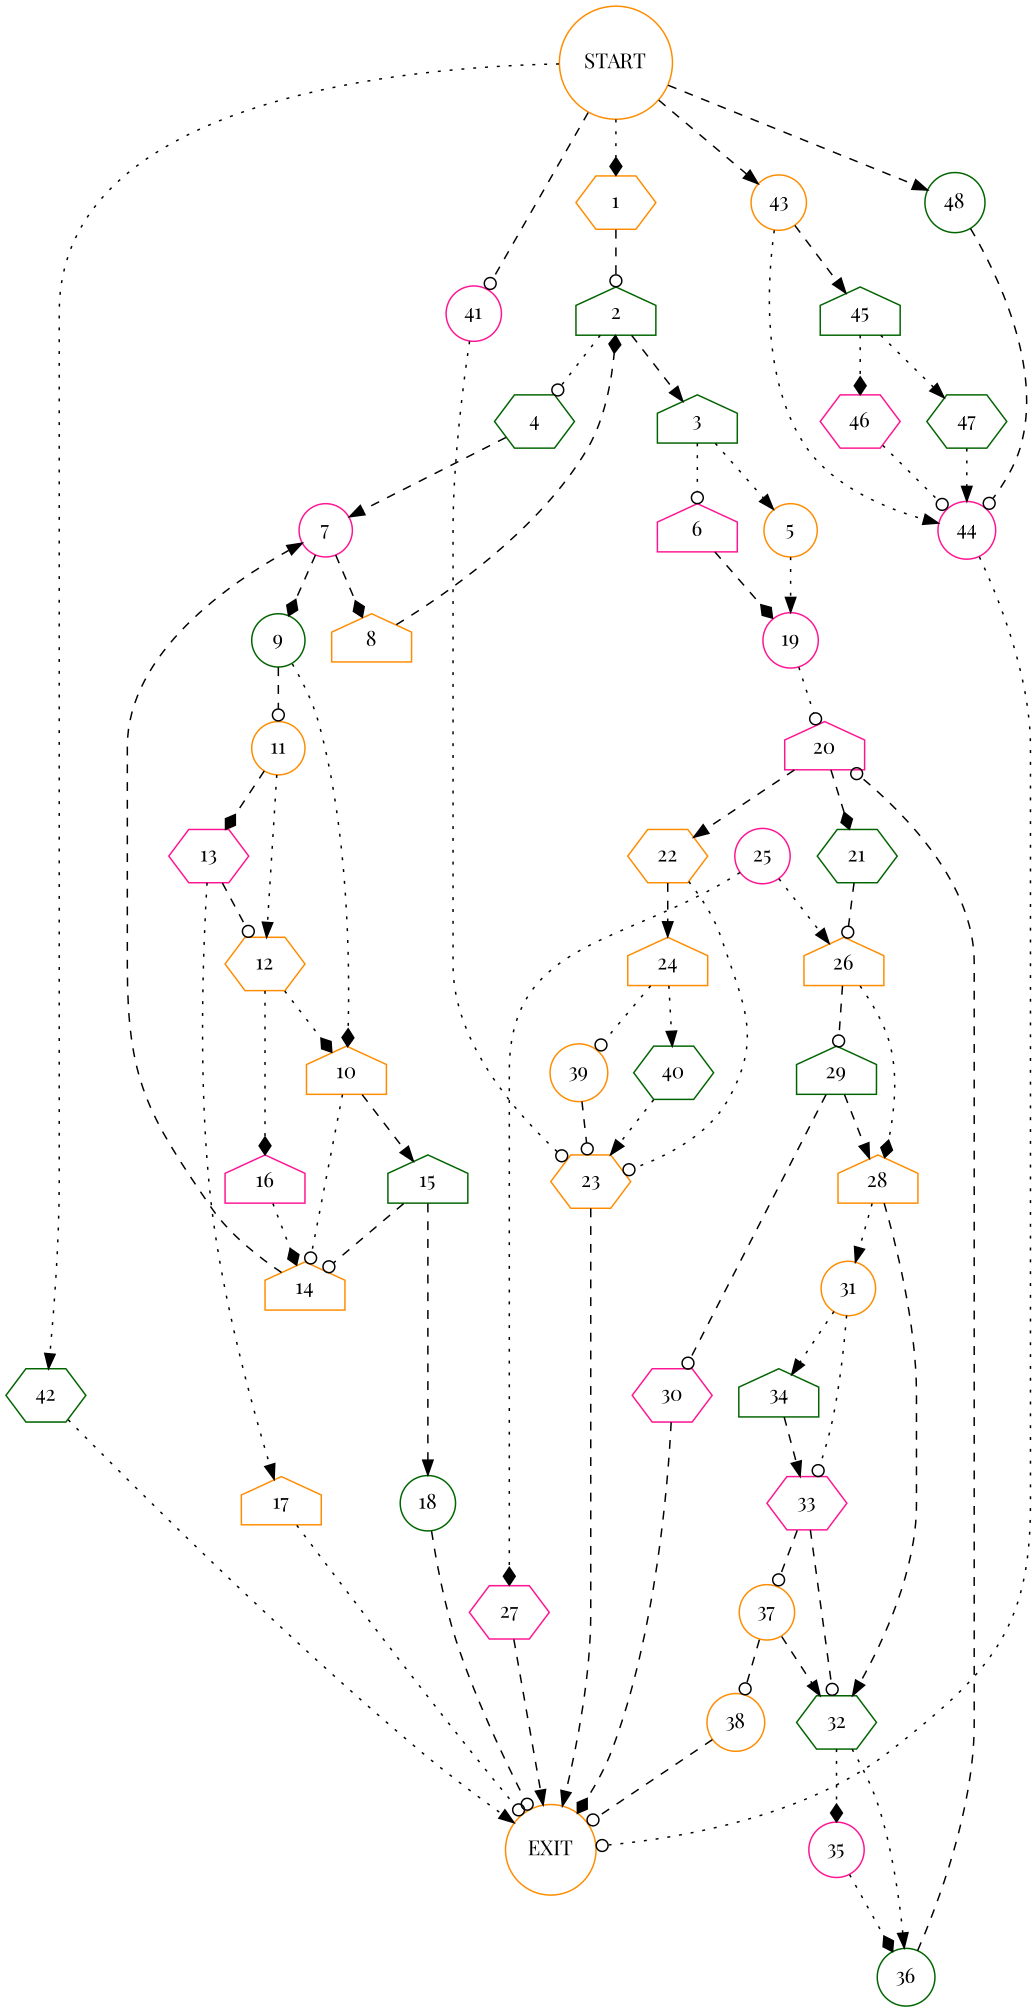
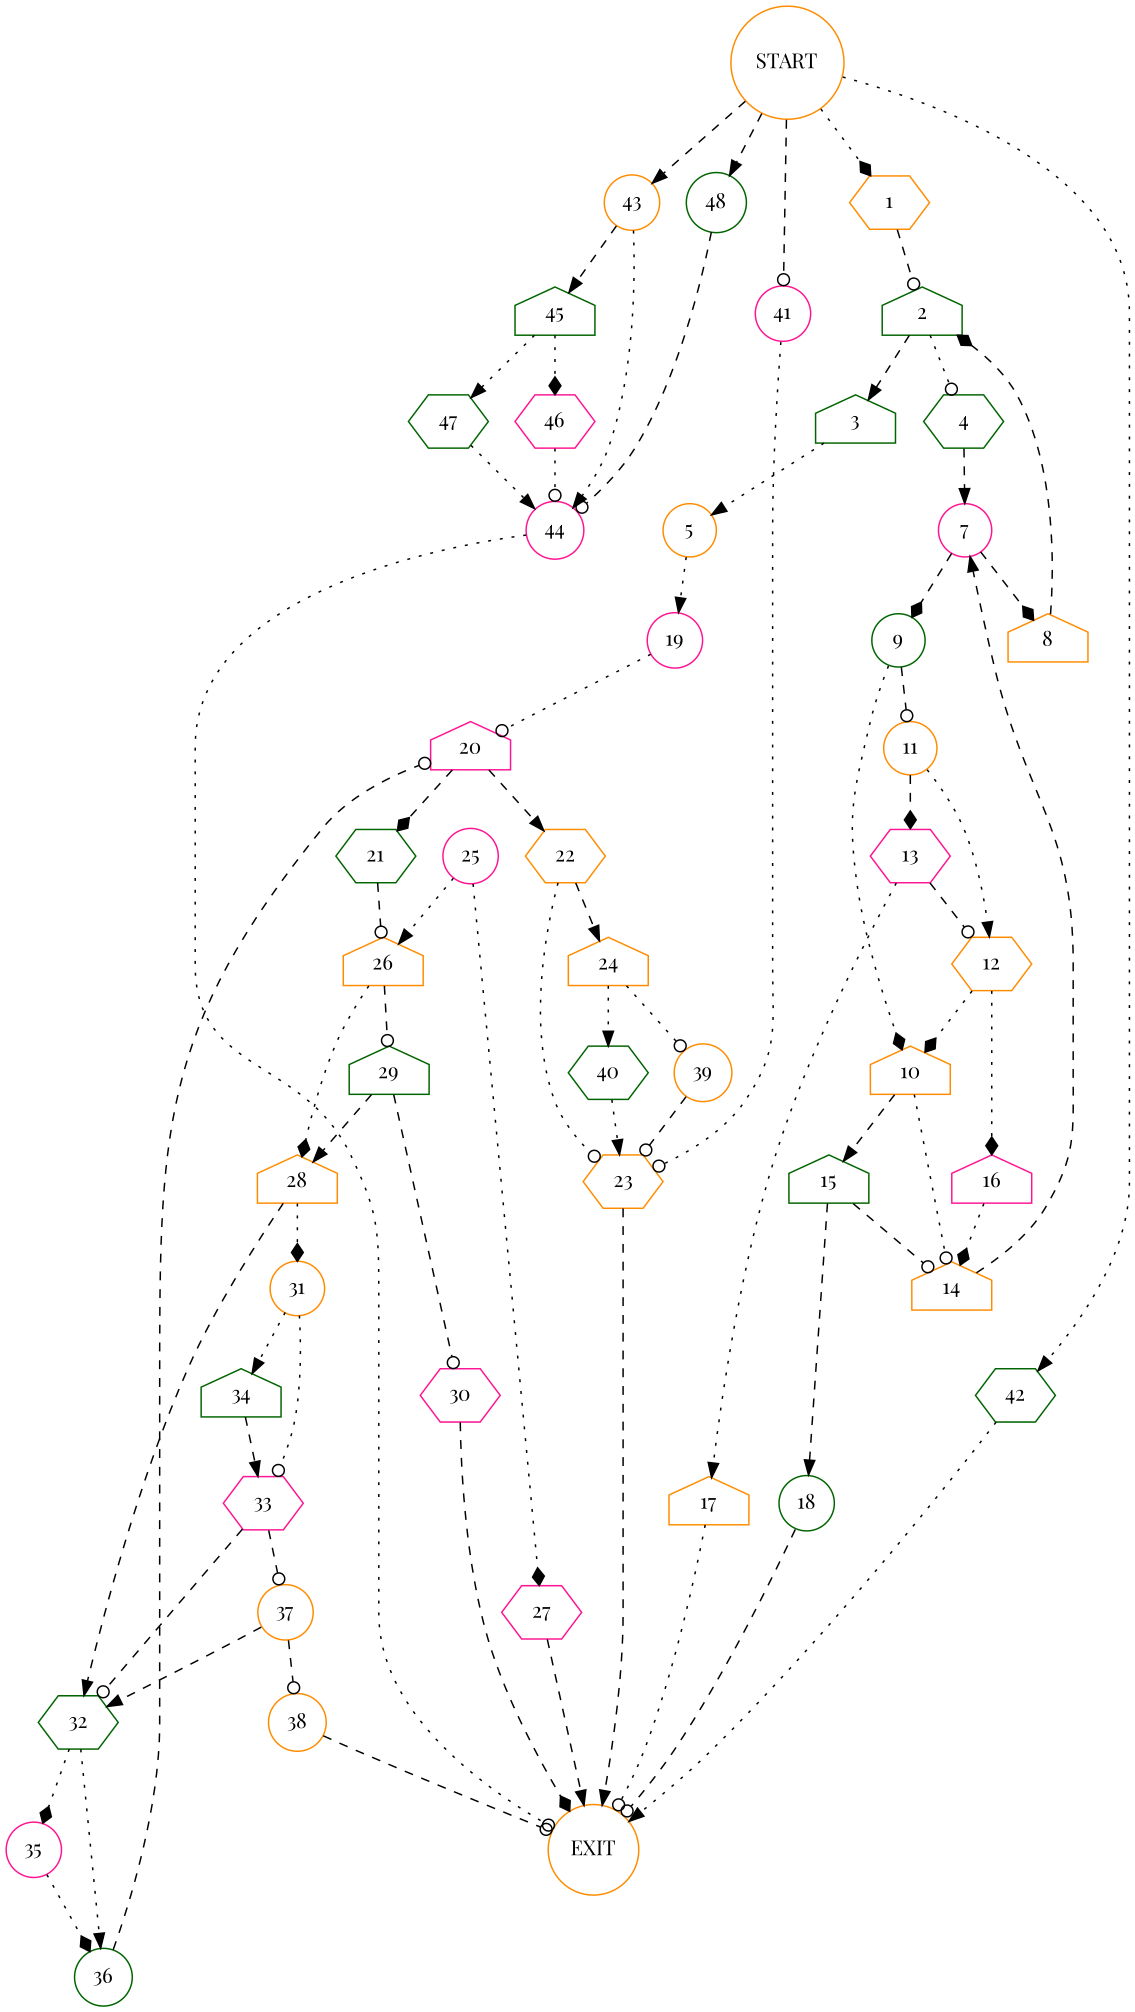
(697, 530) -> none
(866, 1226) -> (297, 1224)
